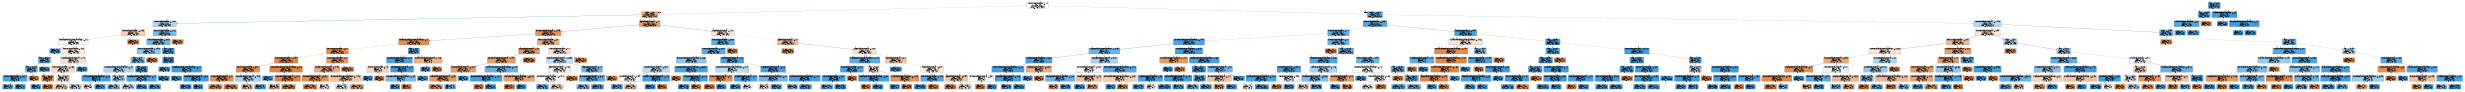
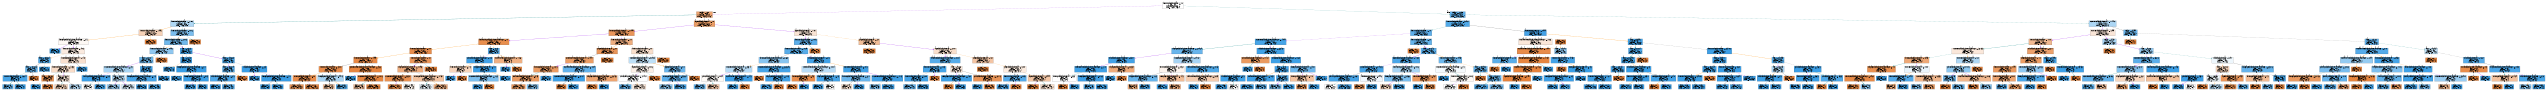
none -> (207, 55)
(1490, 56) -> (1561, 46)
(896, 69) -> (983, 69)
(1522, 87) -> (1605, 87)
